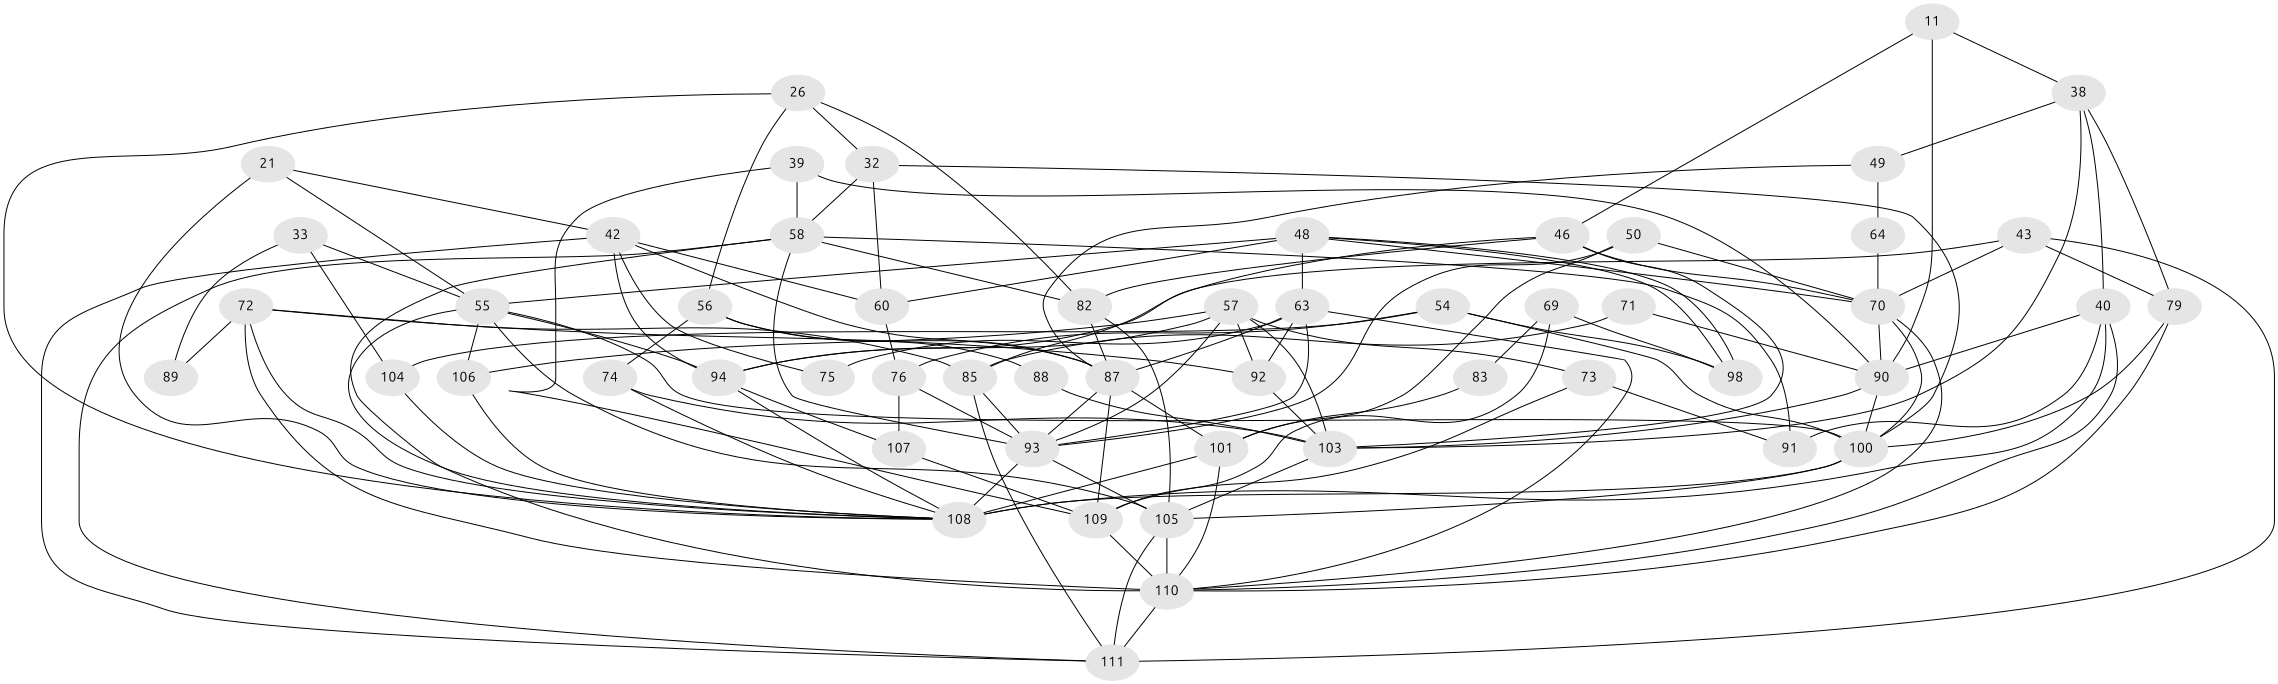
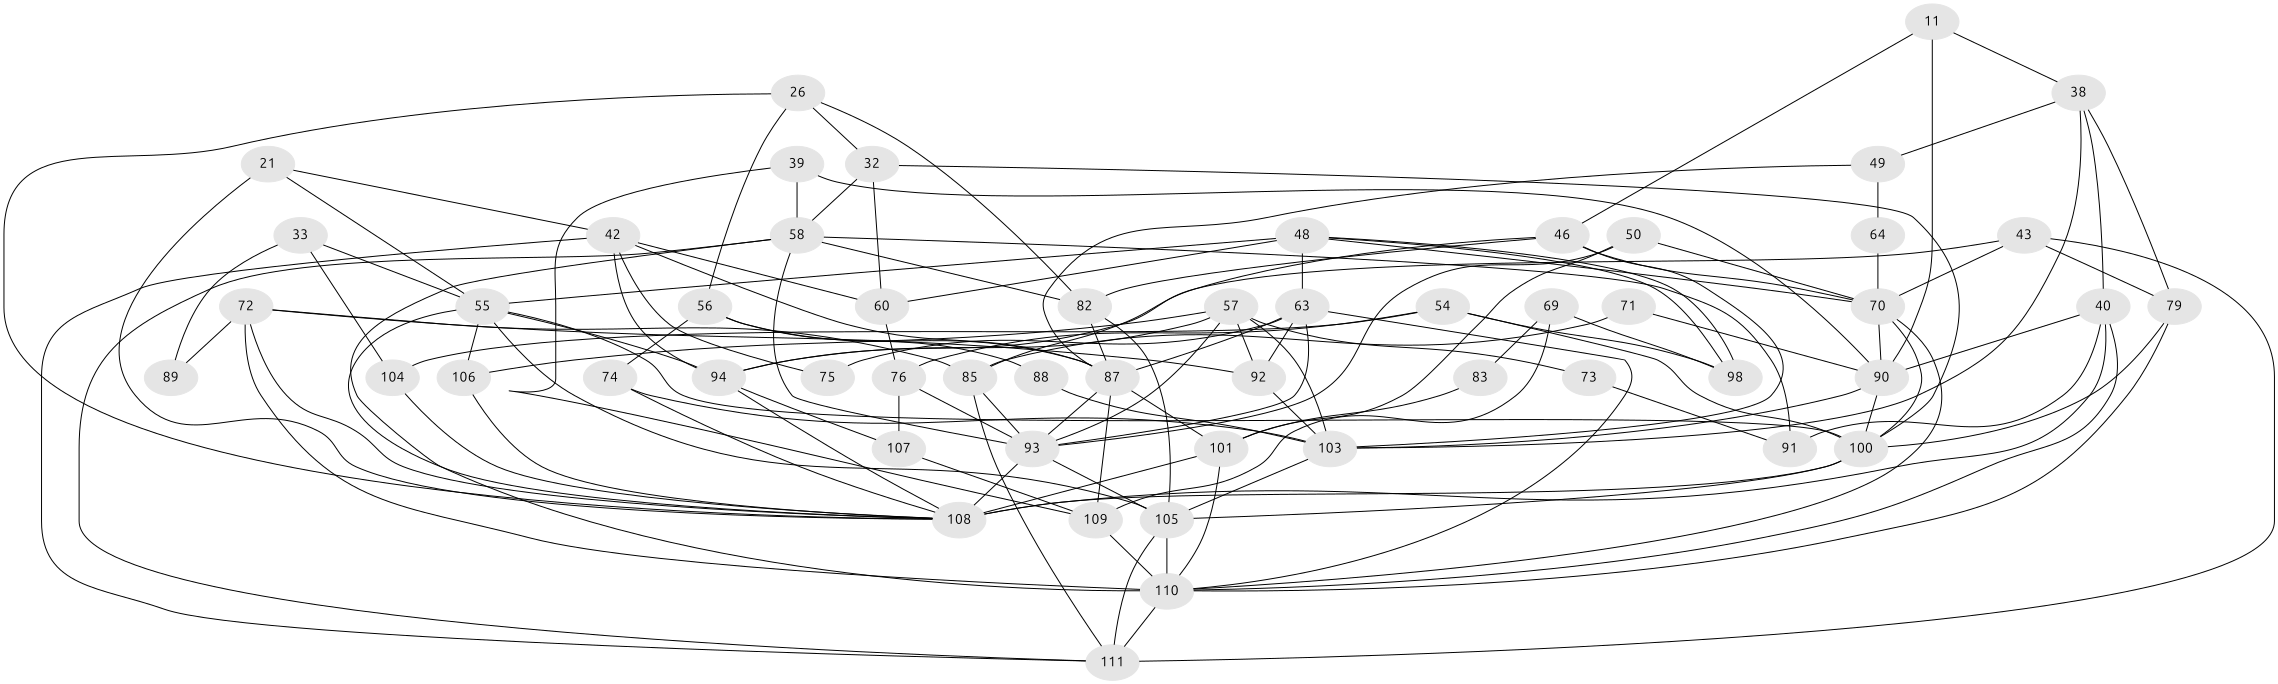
(1347, 471) -> none
